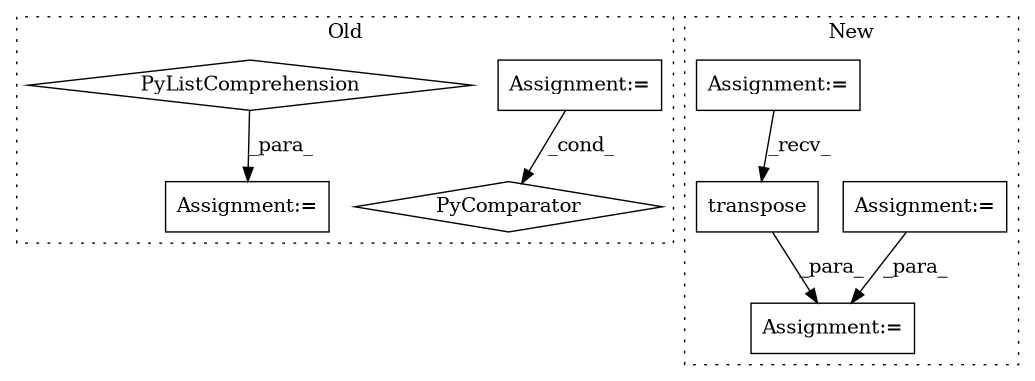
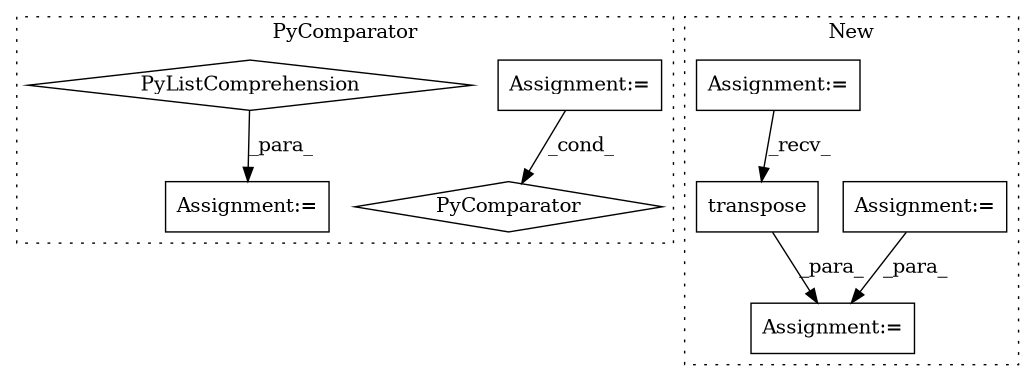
(345, 33) -> (345, 33)
